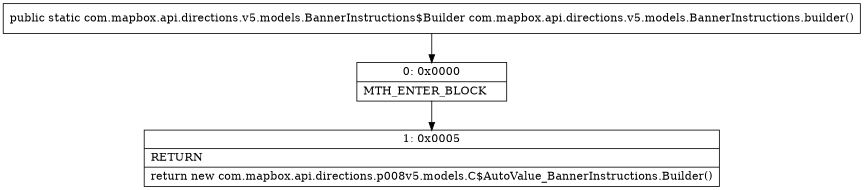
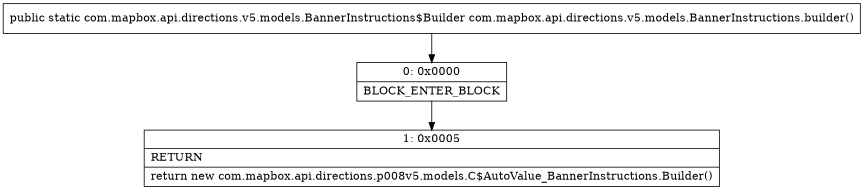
(425, 91) -> (432, 91)
